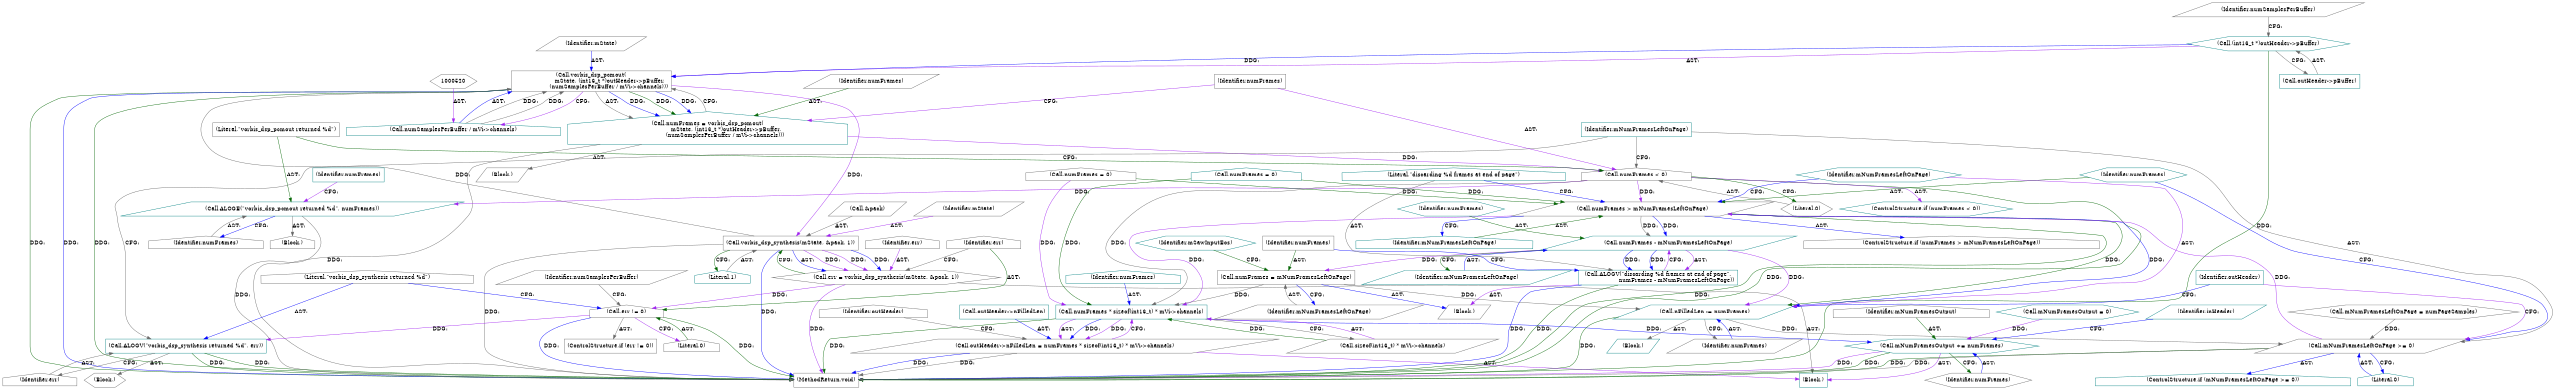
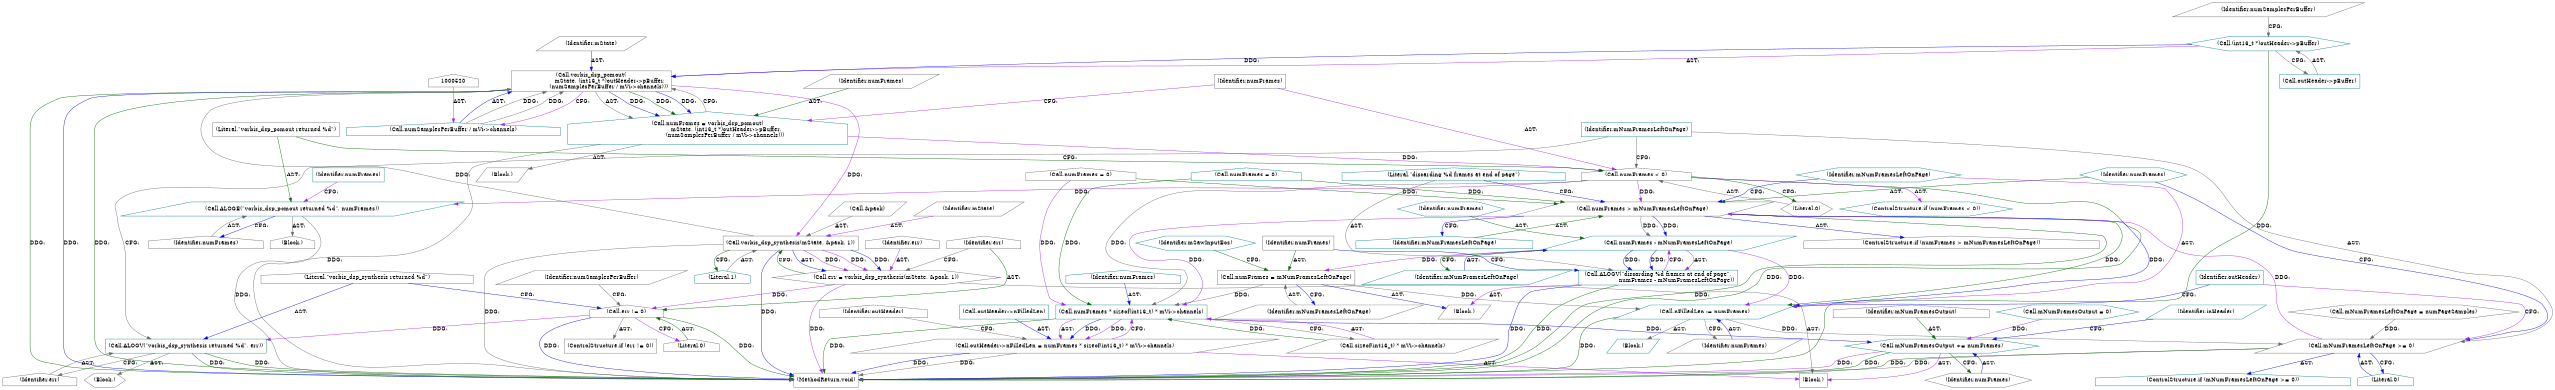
(453, 81) -> (453, 81)
